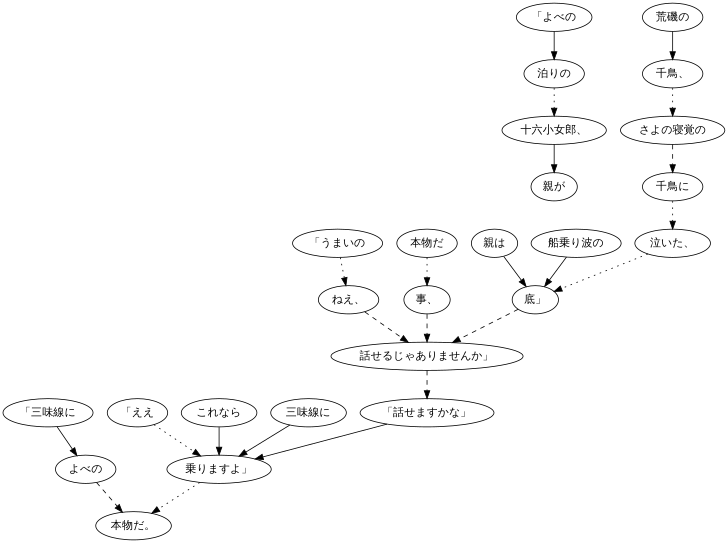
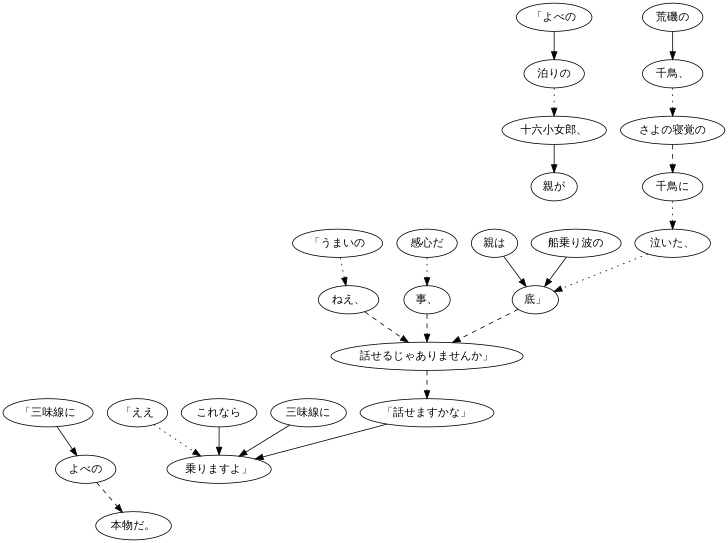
(427, 243) -> (427, 243)
(179, 496) -> none
